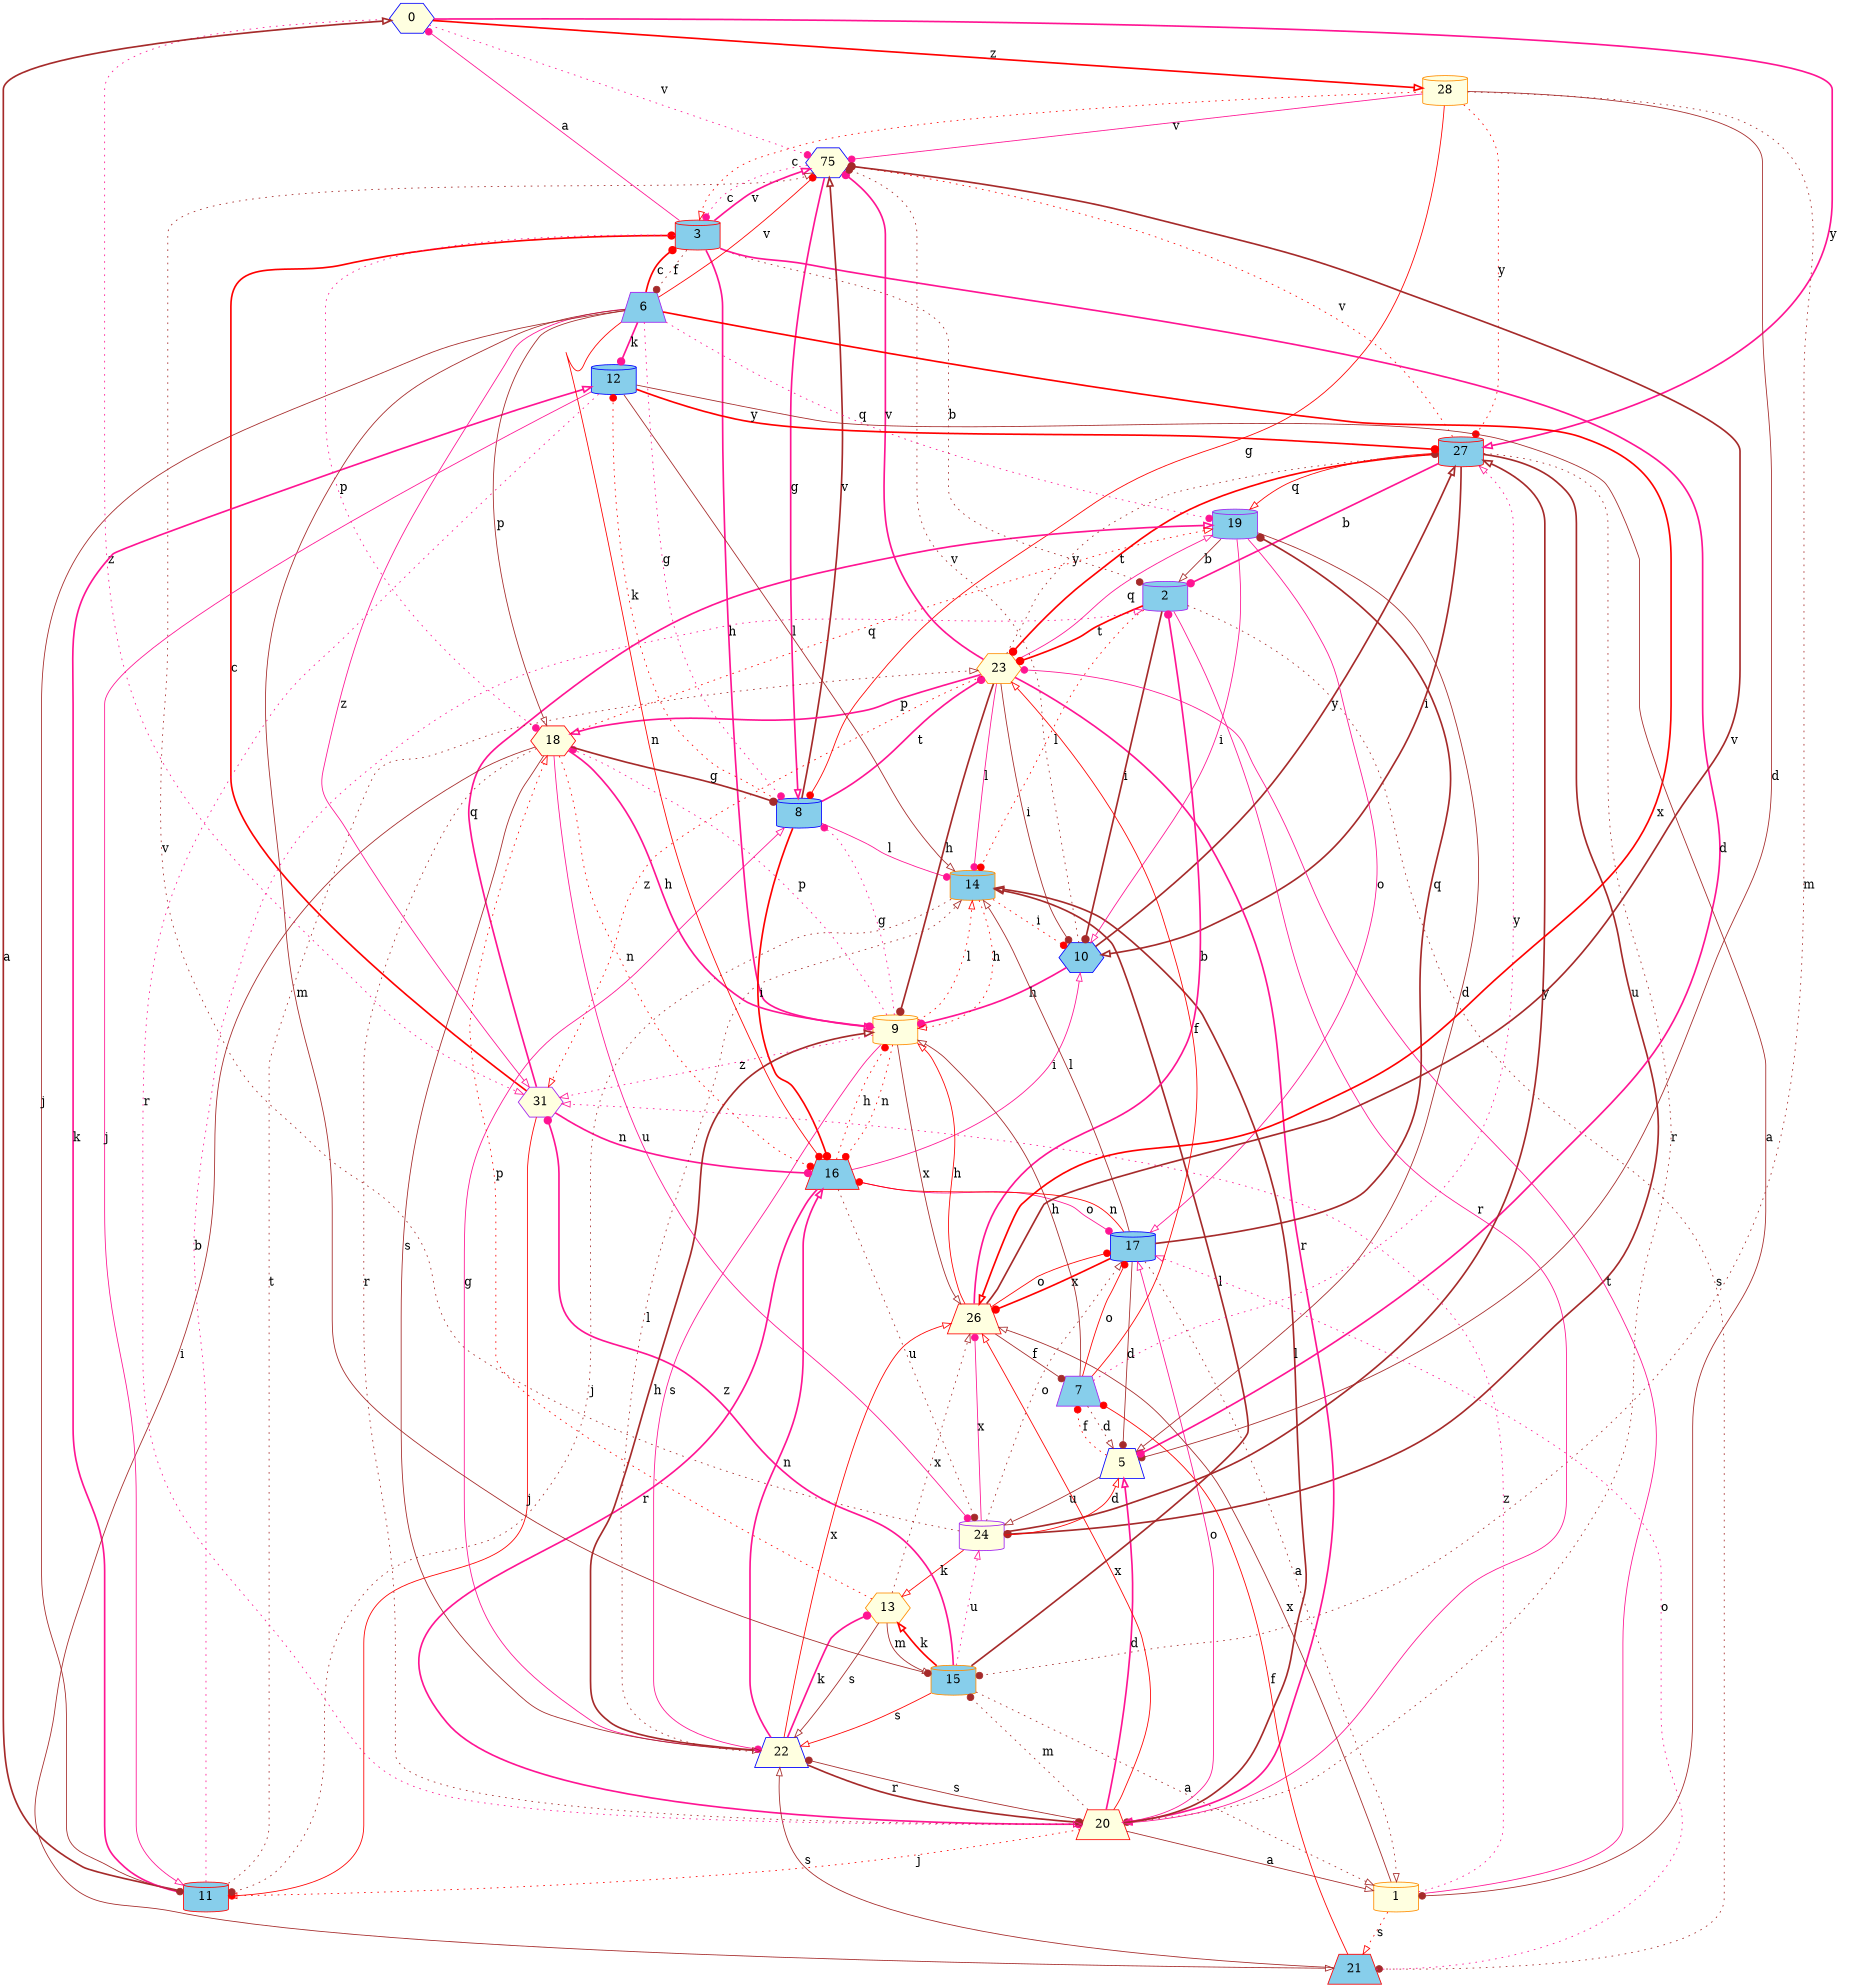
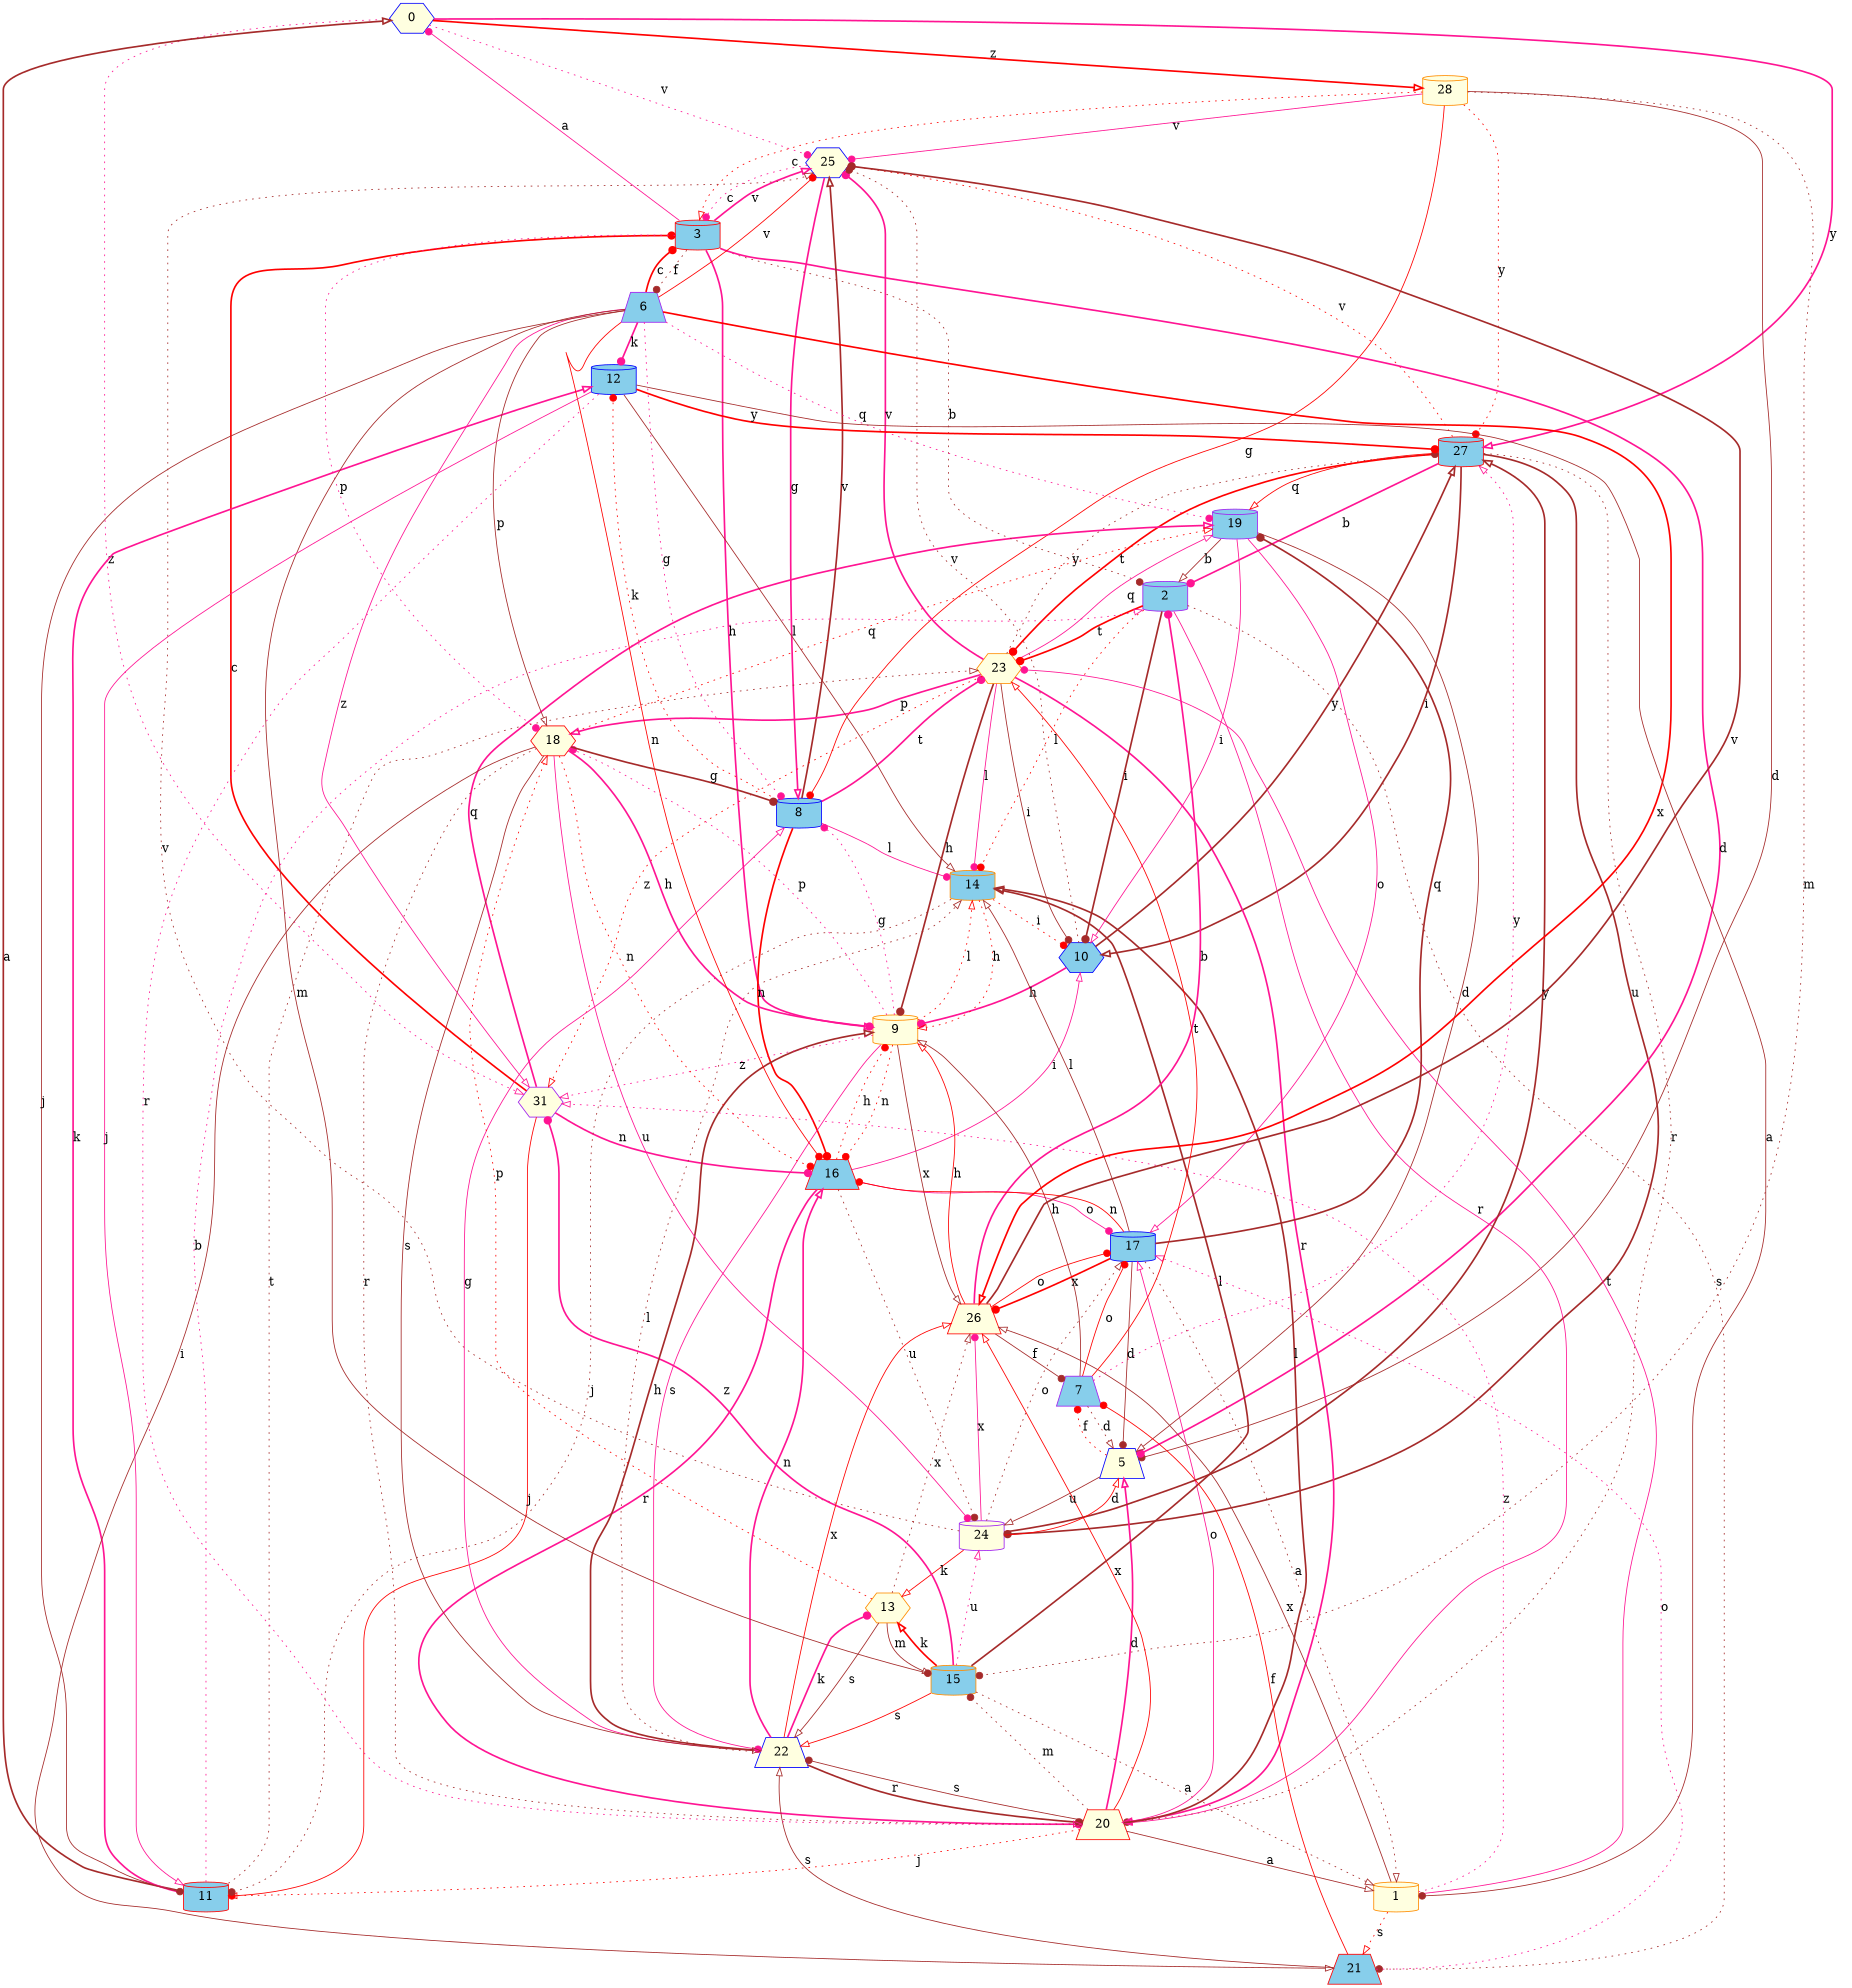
(828, 163) -> (828, 163)
(762, 994) -> (762, 994)
(1196, 1030) -> (1196, 1030)
